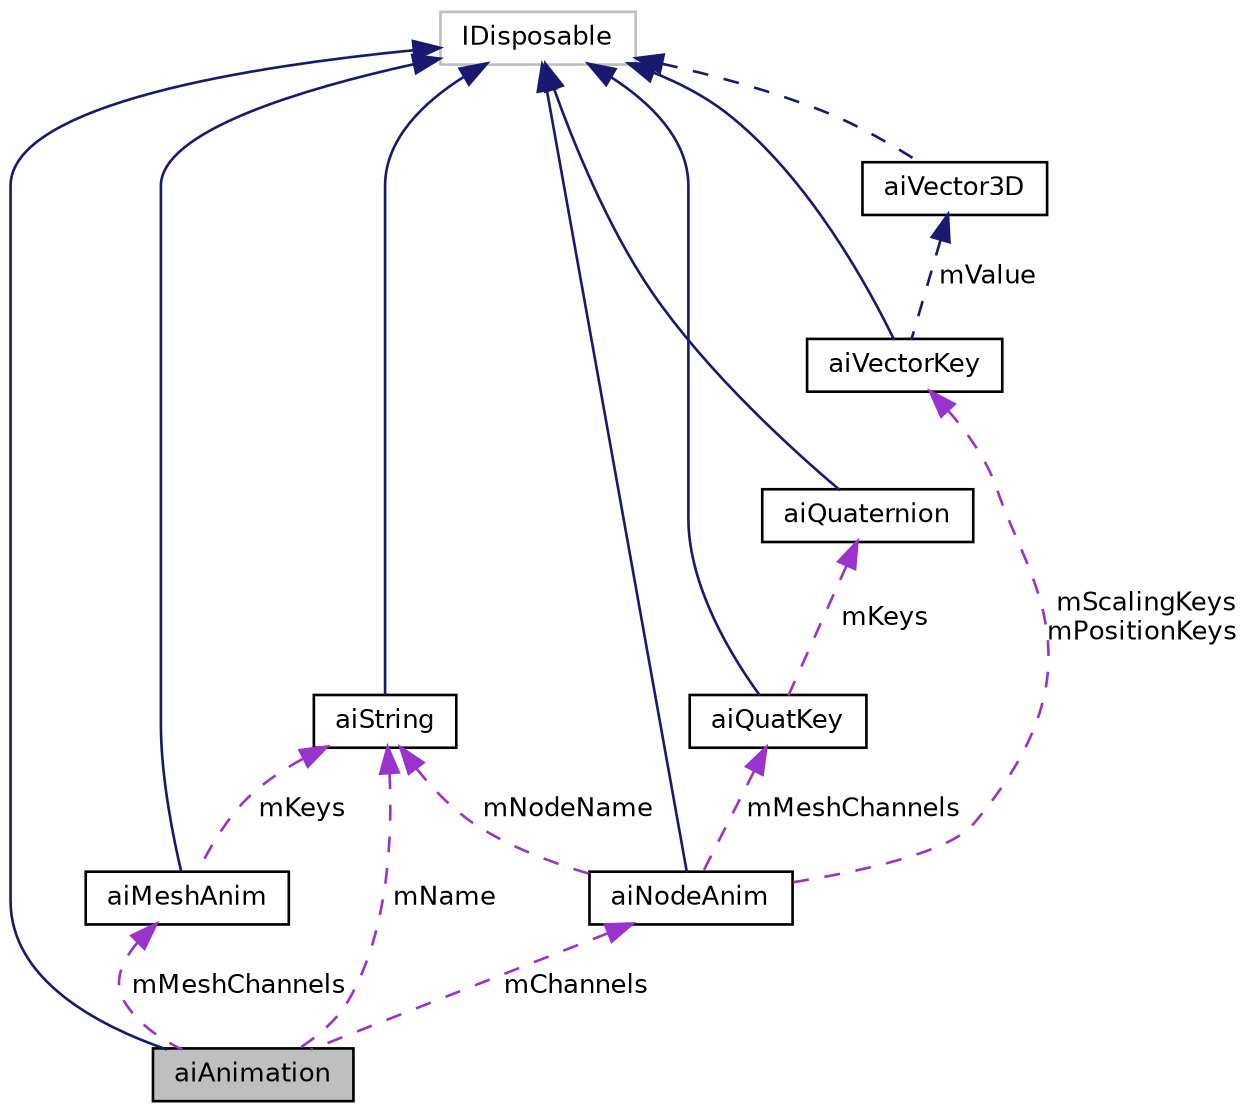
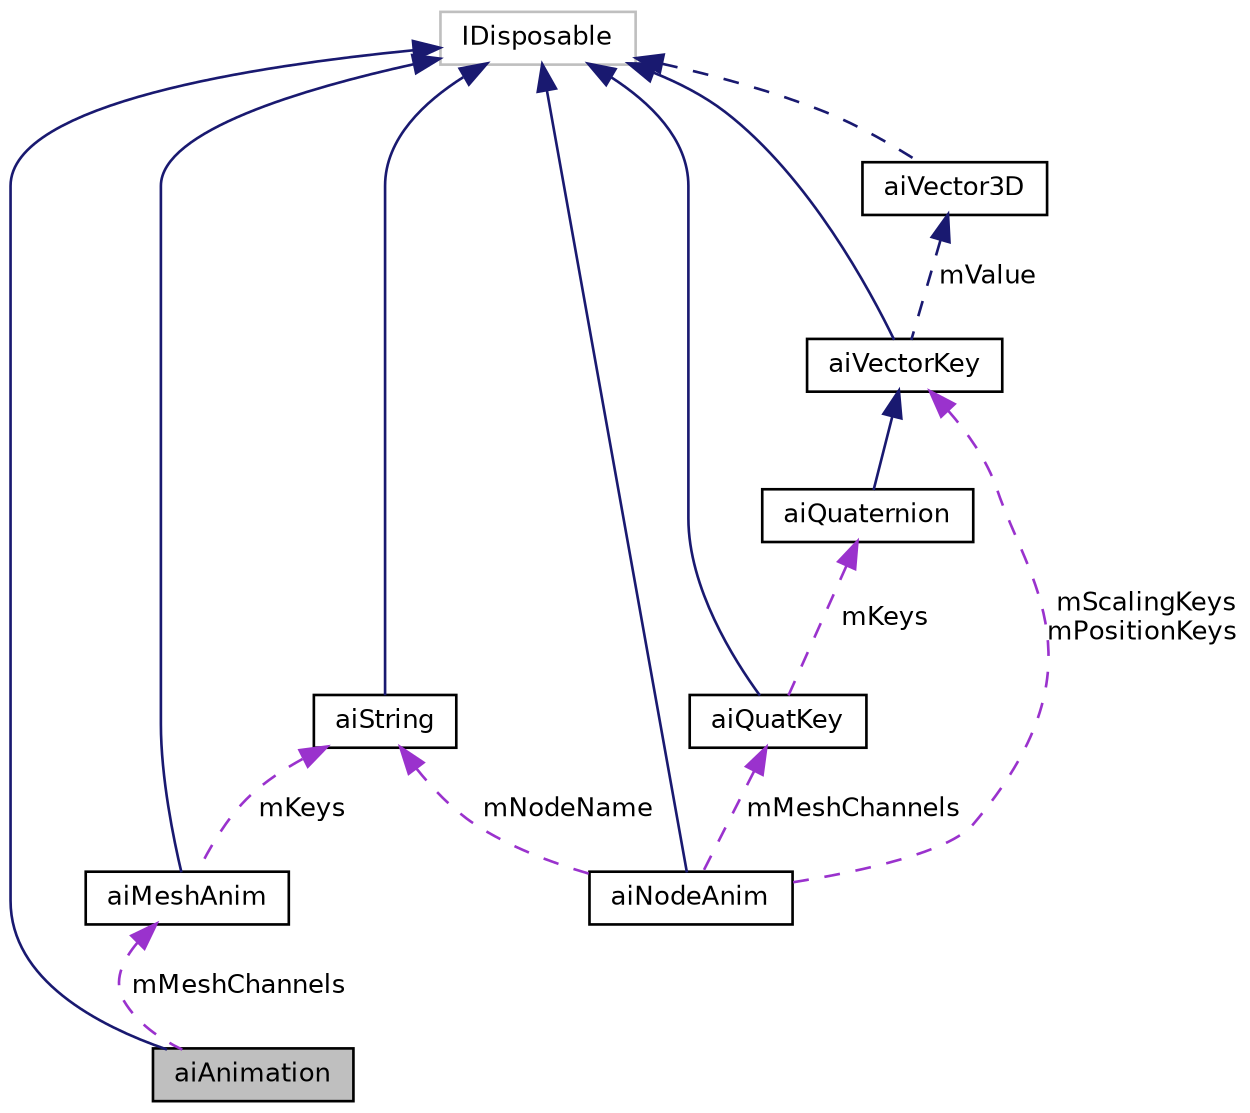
(666, 311) -> (883, 453)
(377, 925) -> none
(459, 991) -> none
